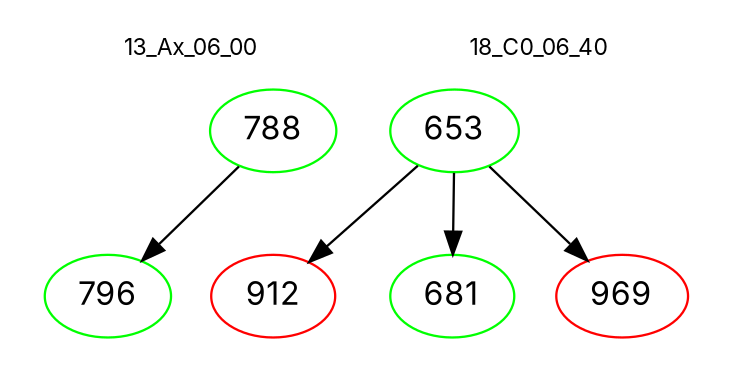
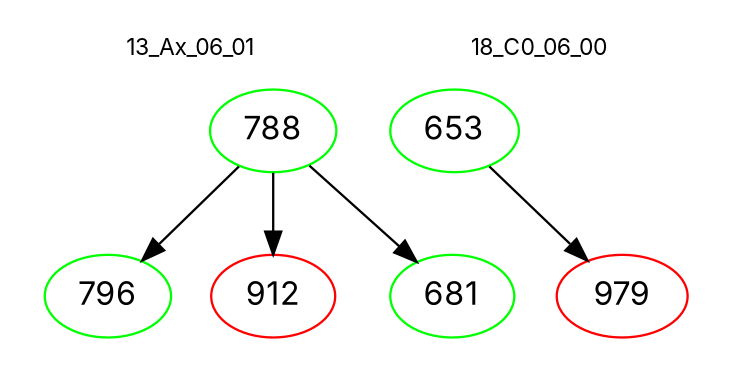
(191, 49) -> (191, 49)
(540, 49) -> (540, 49)
(386, 194) -> (273, 202)
(454, 202) -> (339, 192)
(622, 296) -> (622, 296)
